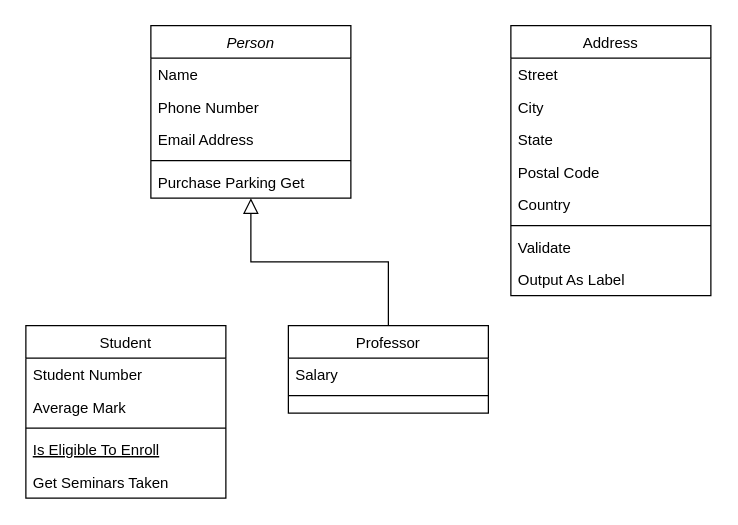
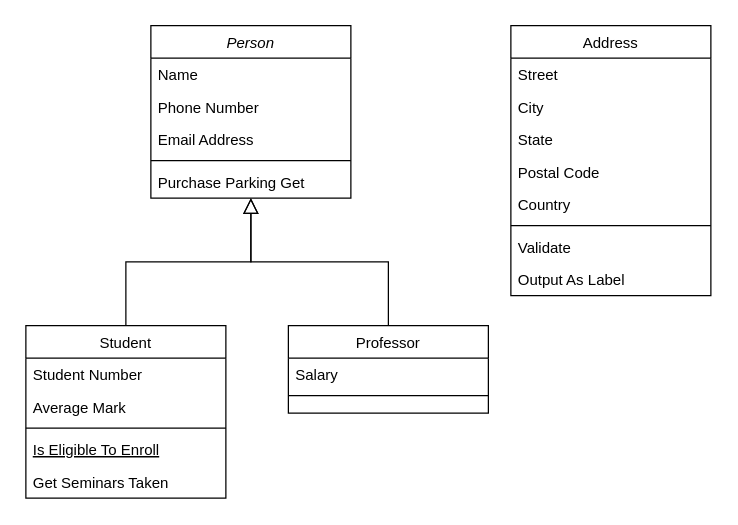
none -> (156, 262)
